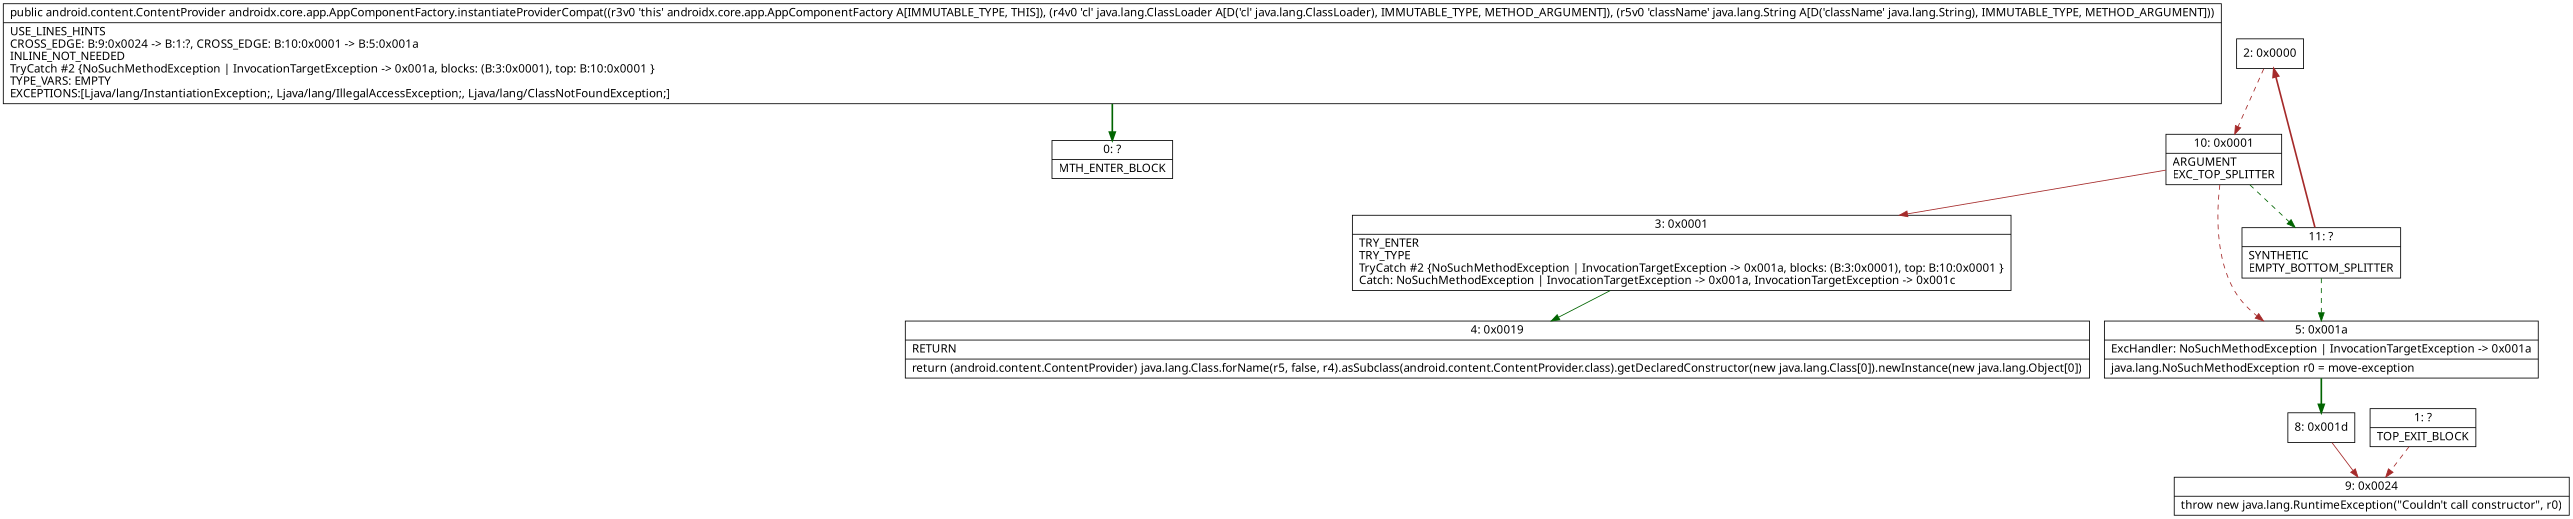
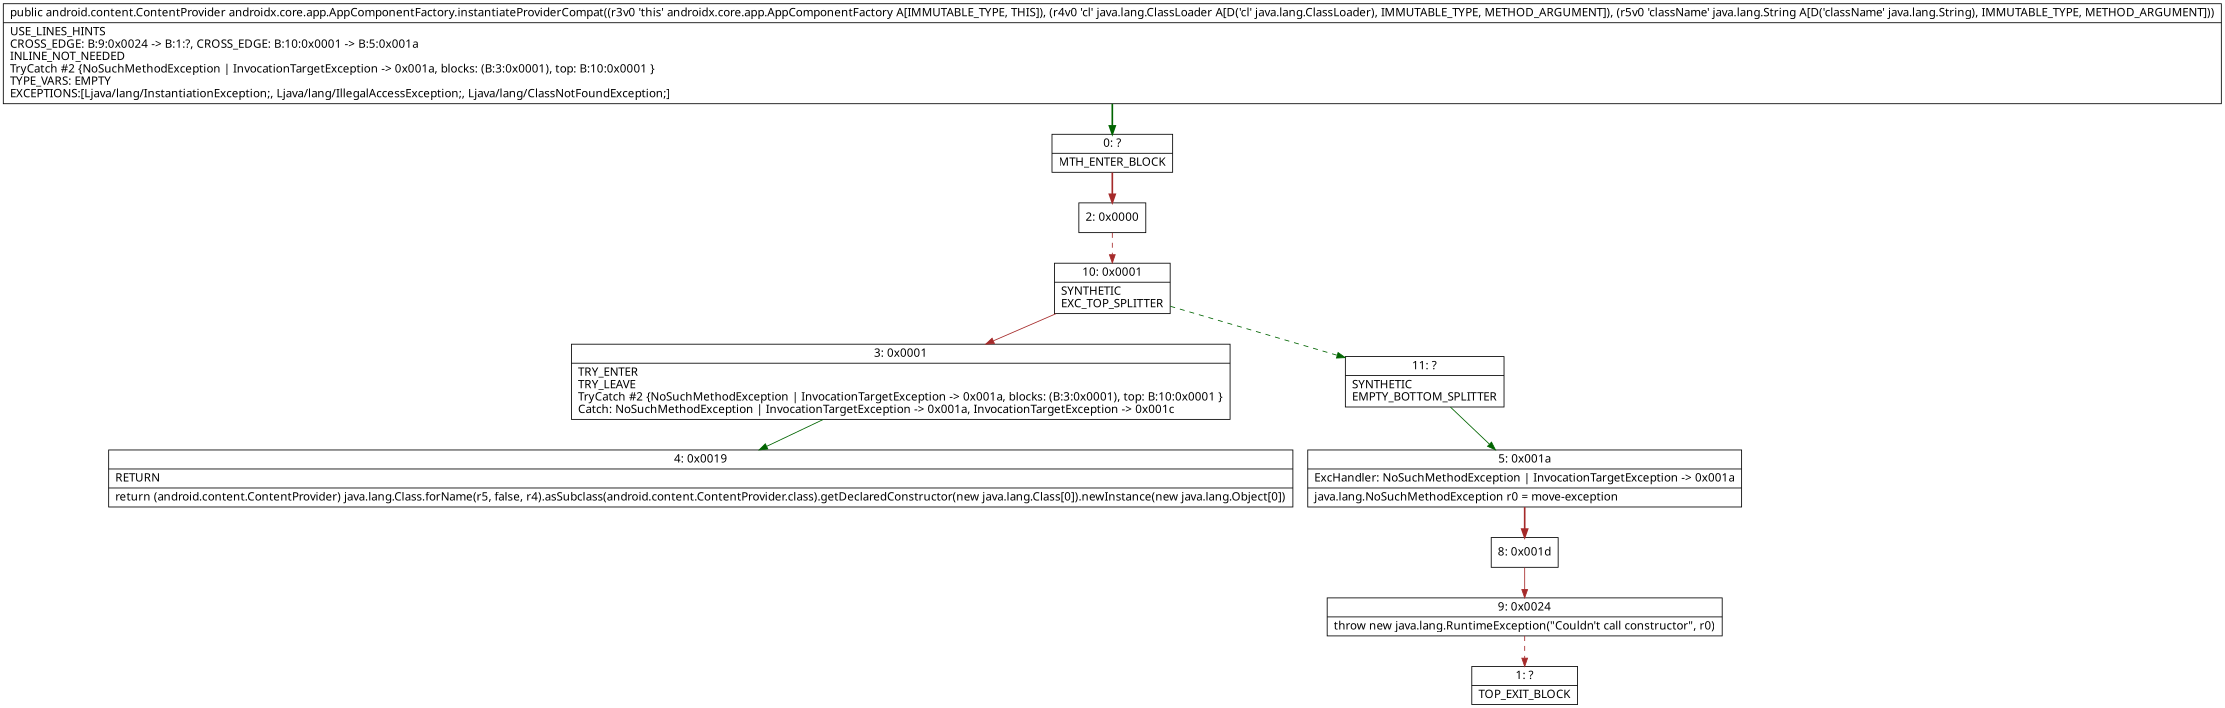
(2295, 152) -> (1112, 183)
(2205, 162) -> (1091, 291)
(1385, 256) -> (607, 385)
(2222, 256) -> none
(2321, 295) -> (1470, 426)
(2321, 391) -> (1525, 518)
(2400, 459) -> (1525, 647)
